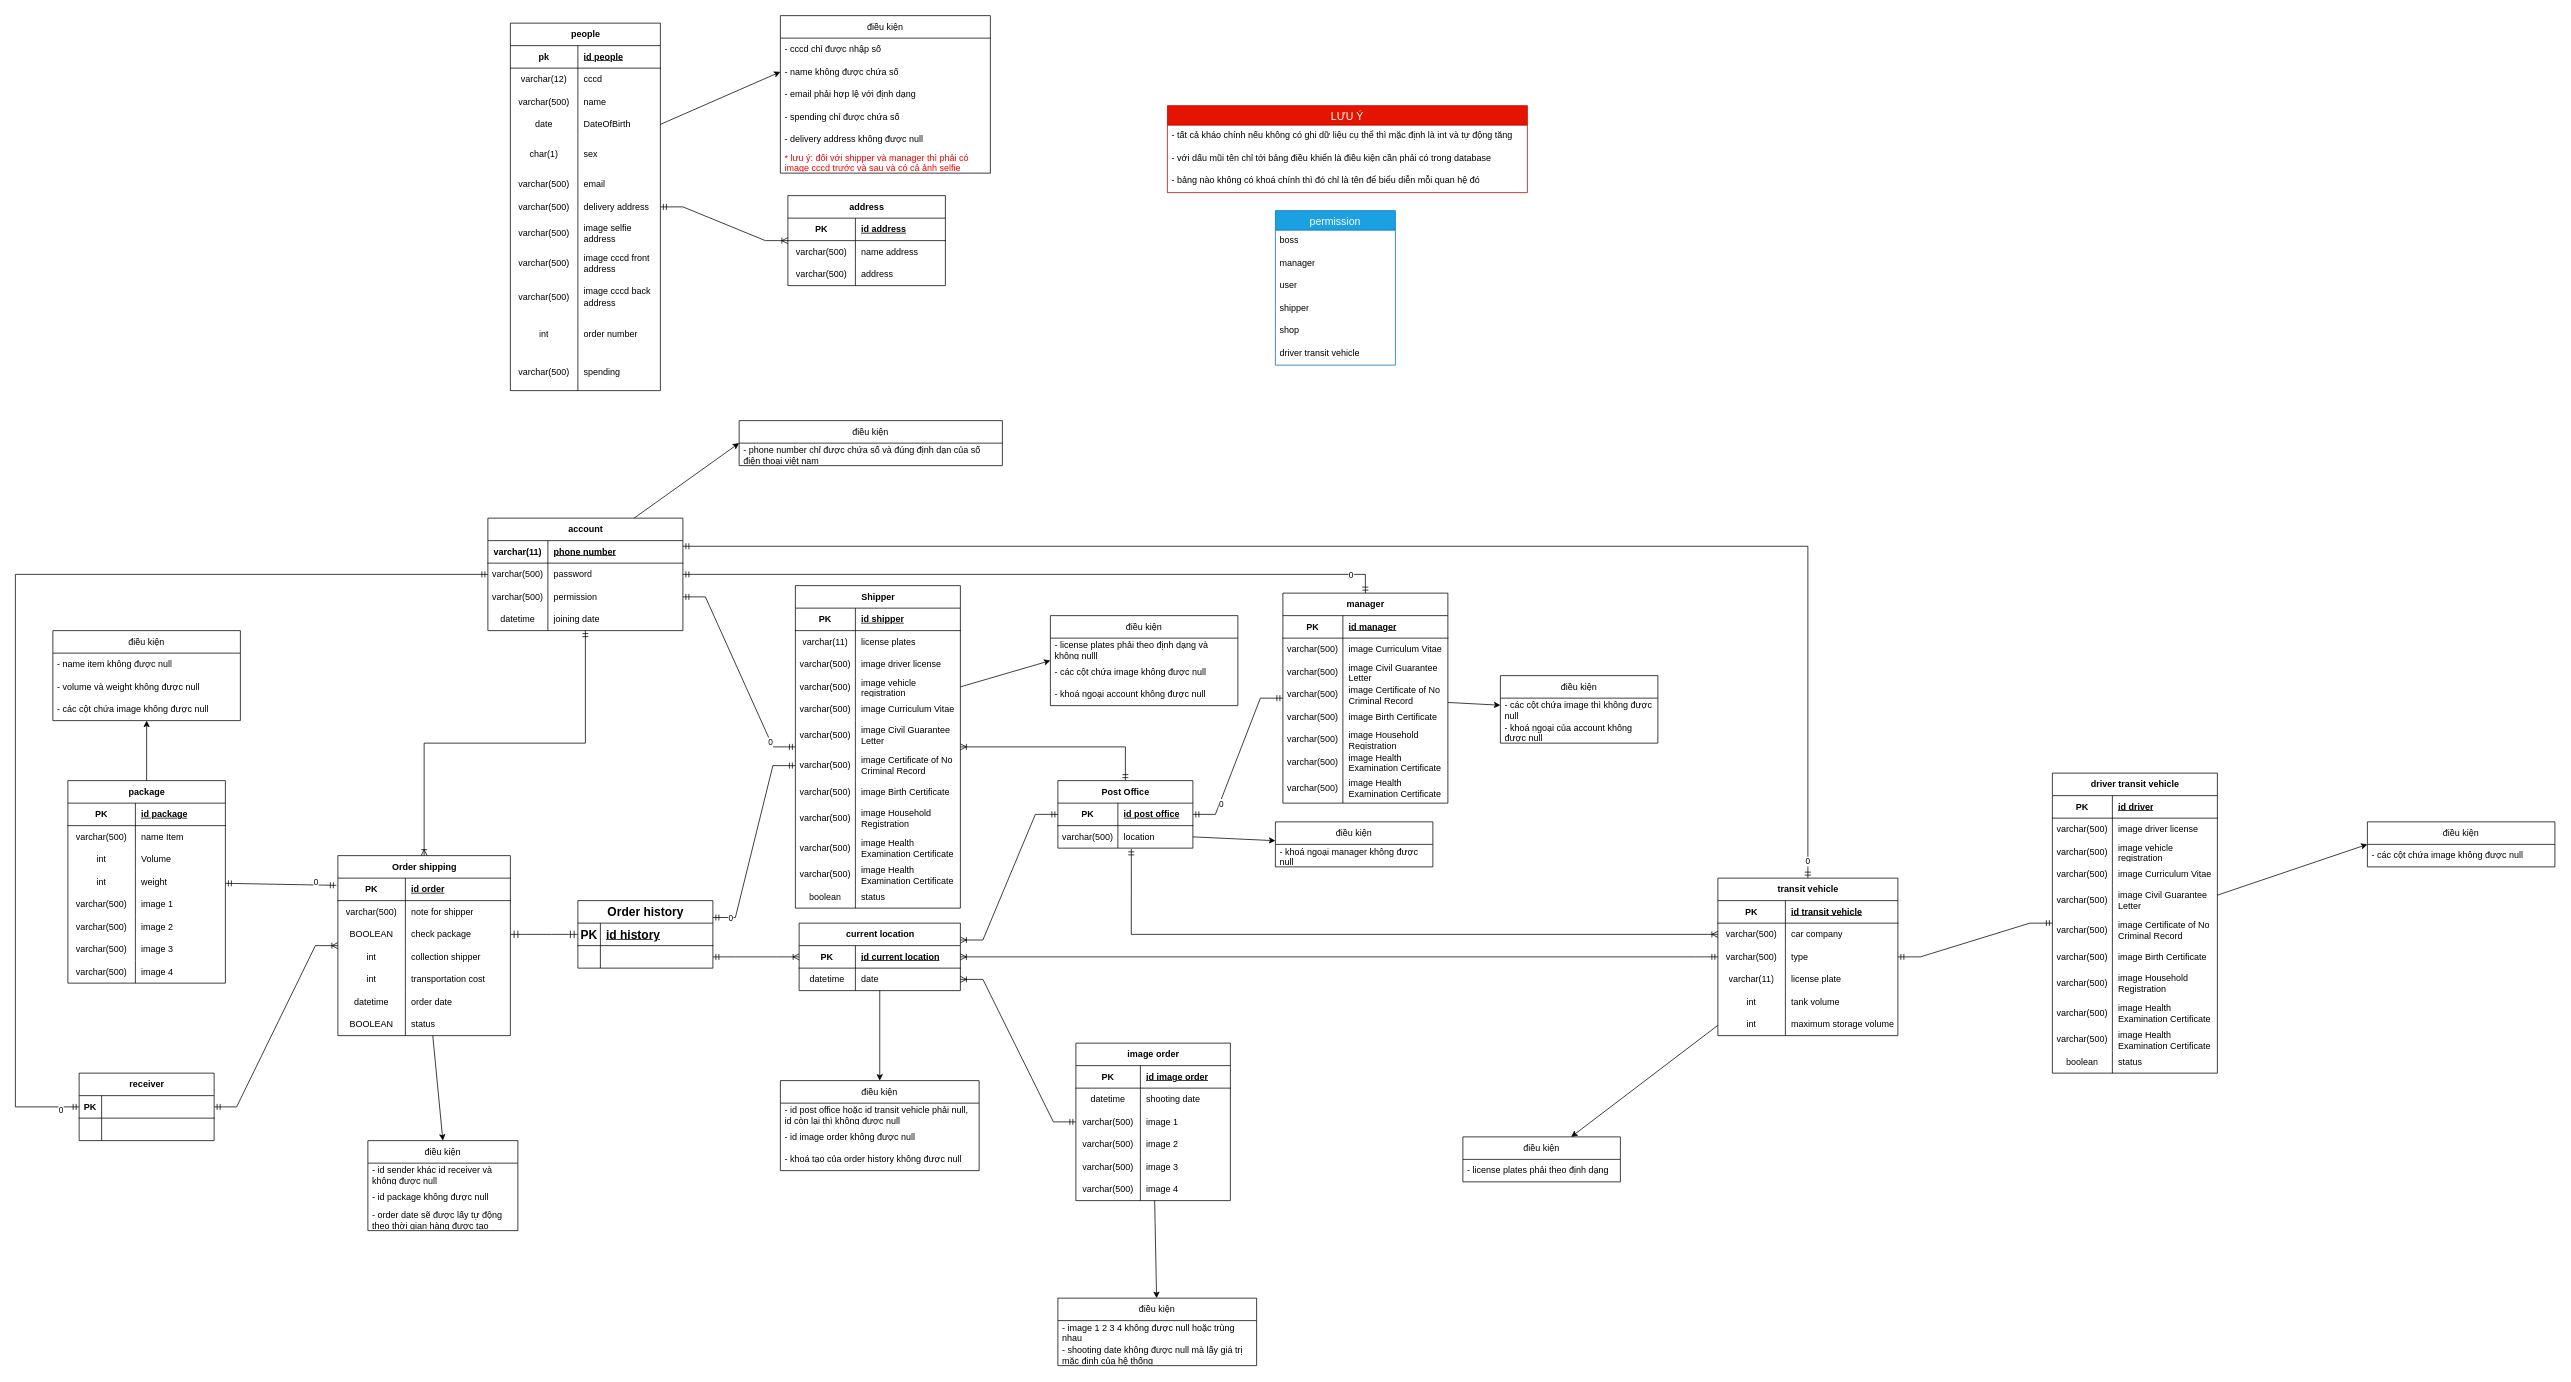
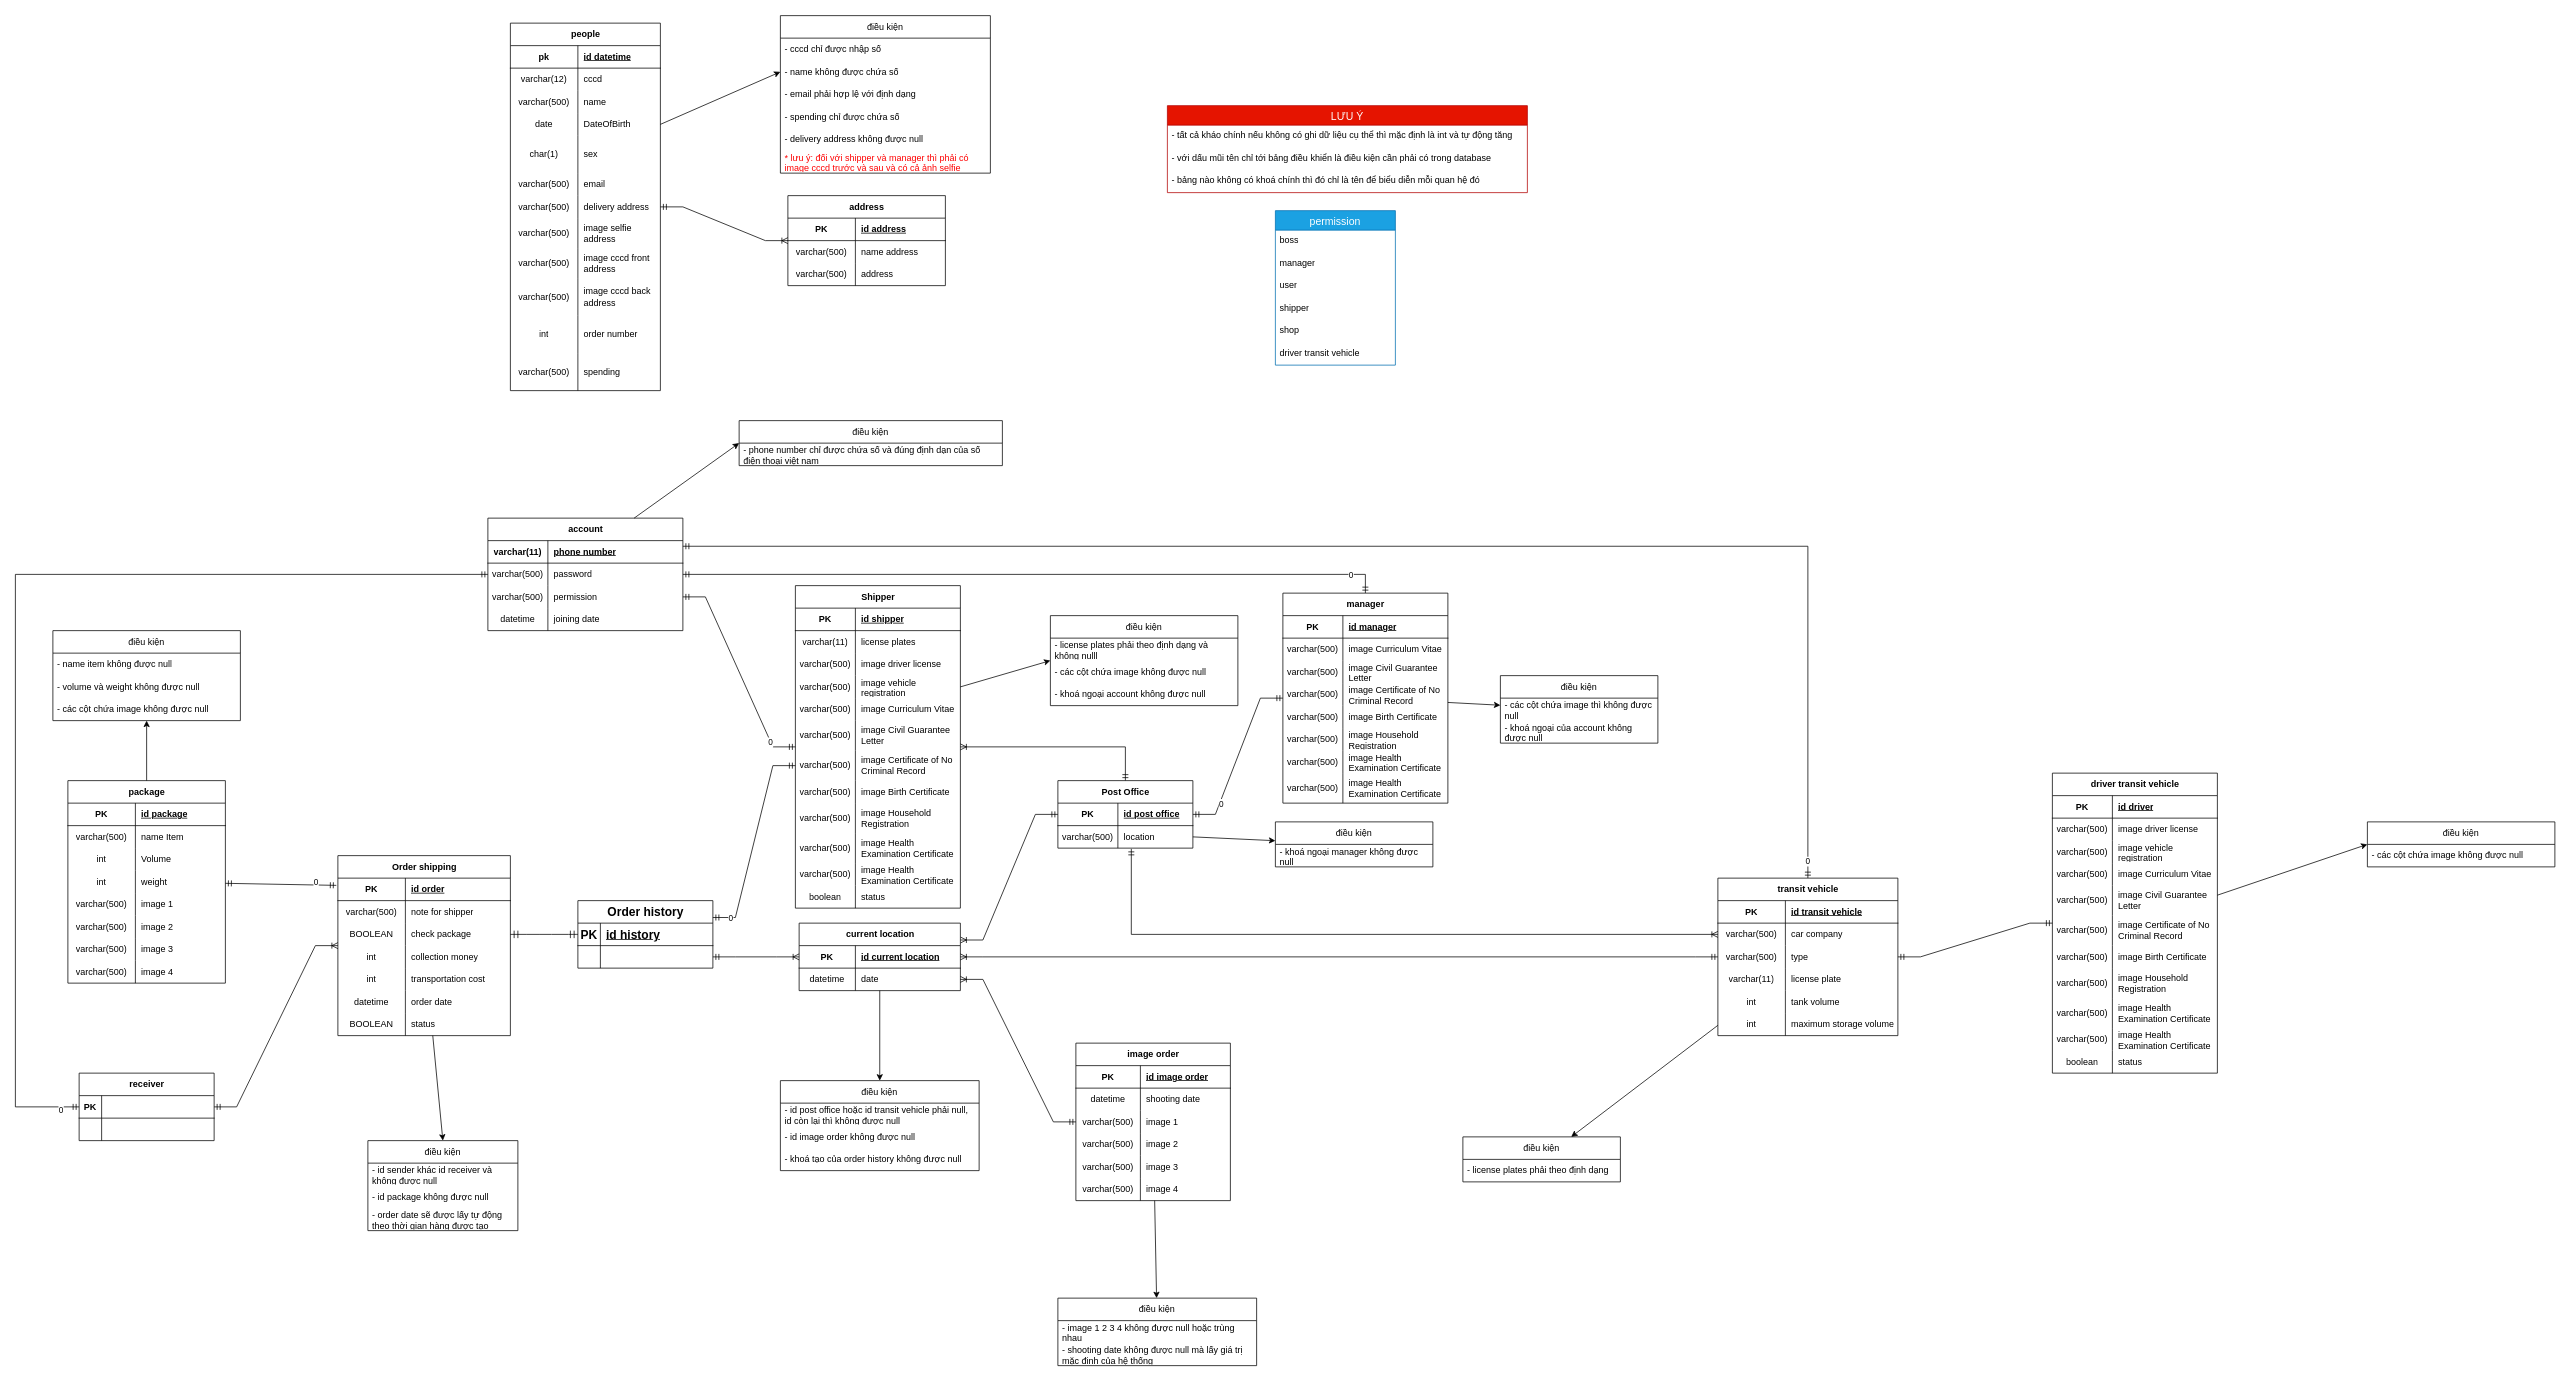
(603, 57) -> (608, 57)
(504, 743) -> none
(451, 957) -> (447, 957)
